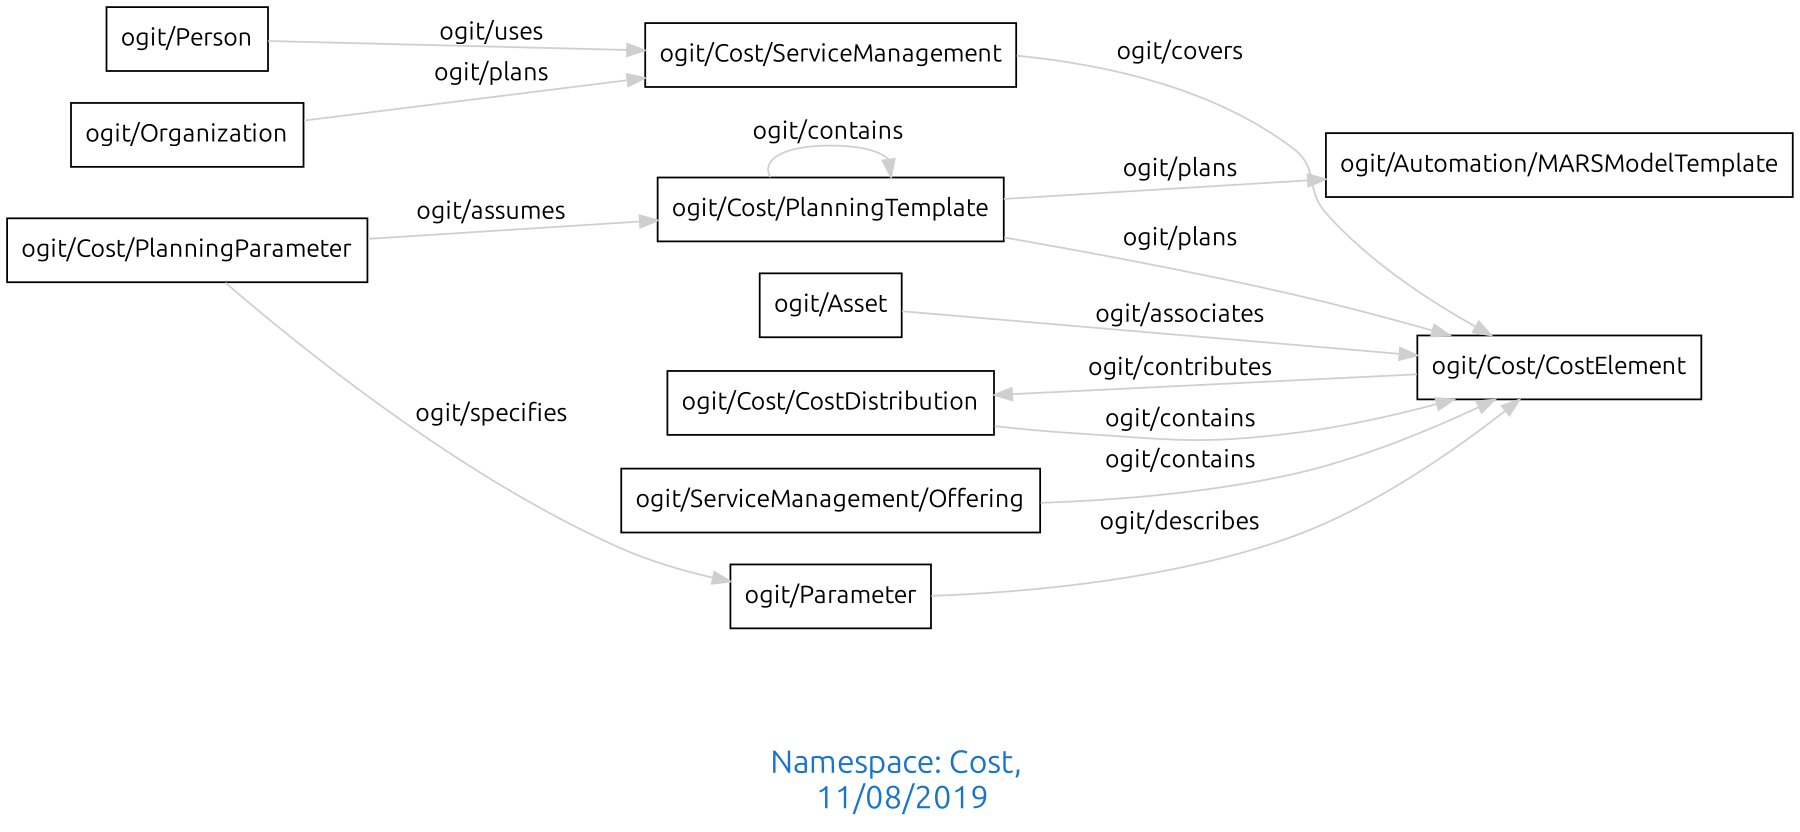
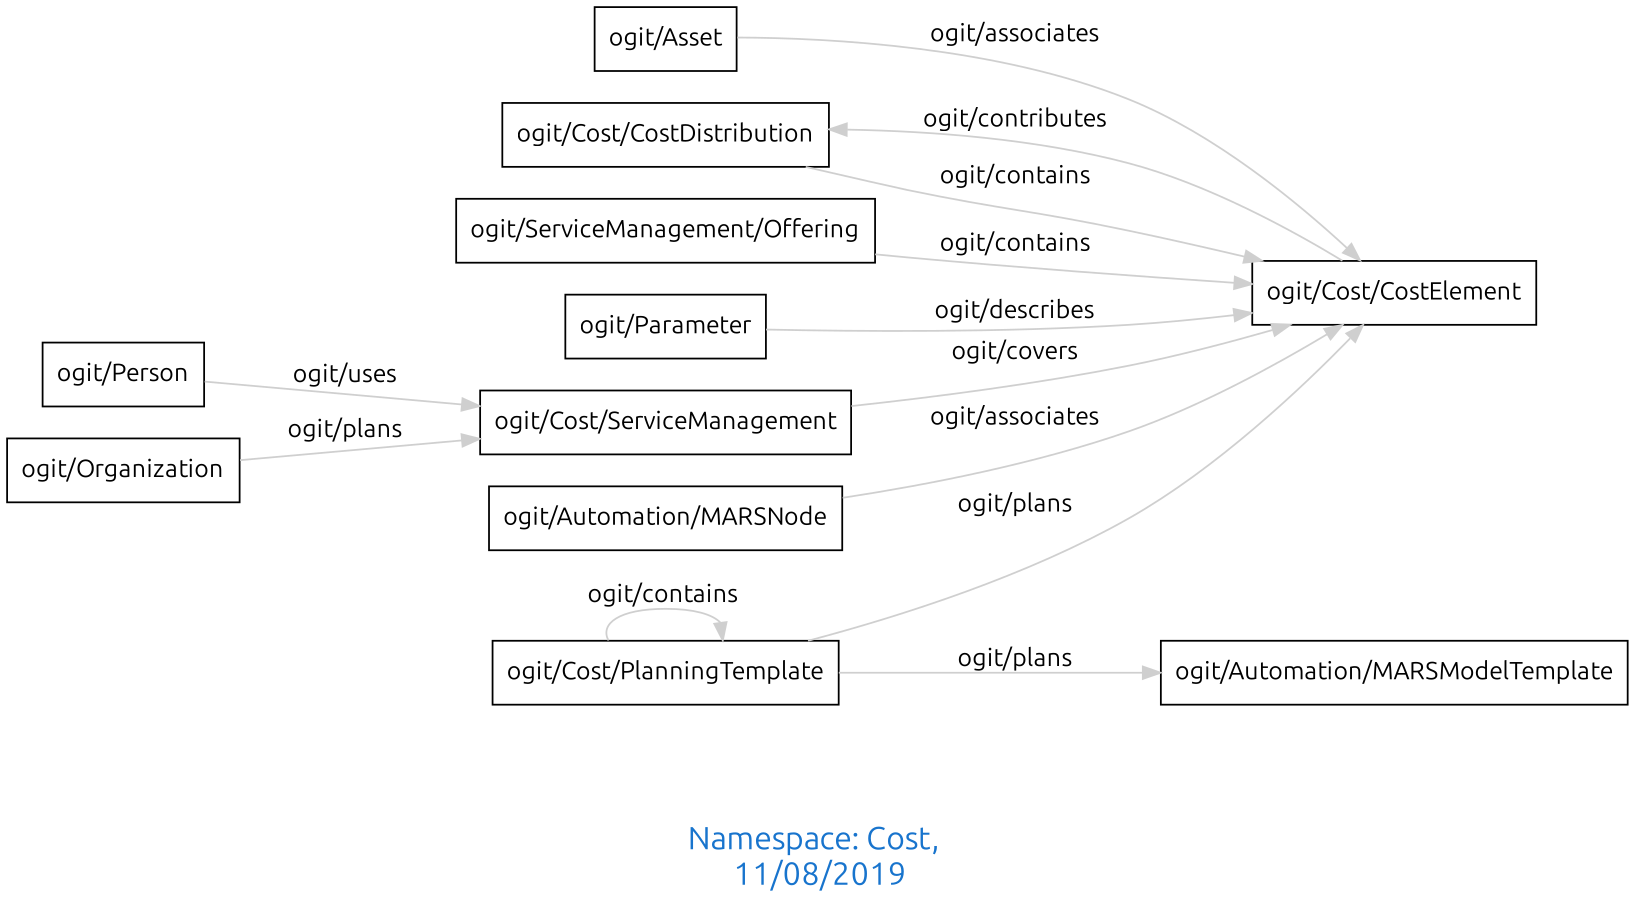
(187, 250) -> none
none -> (666, 518)
